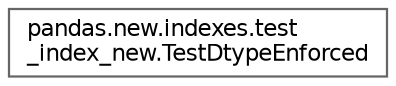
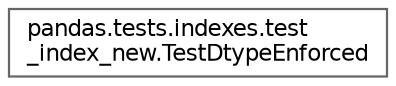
(198, 43) -> (198, 43)
